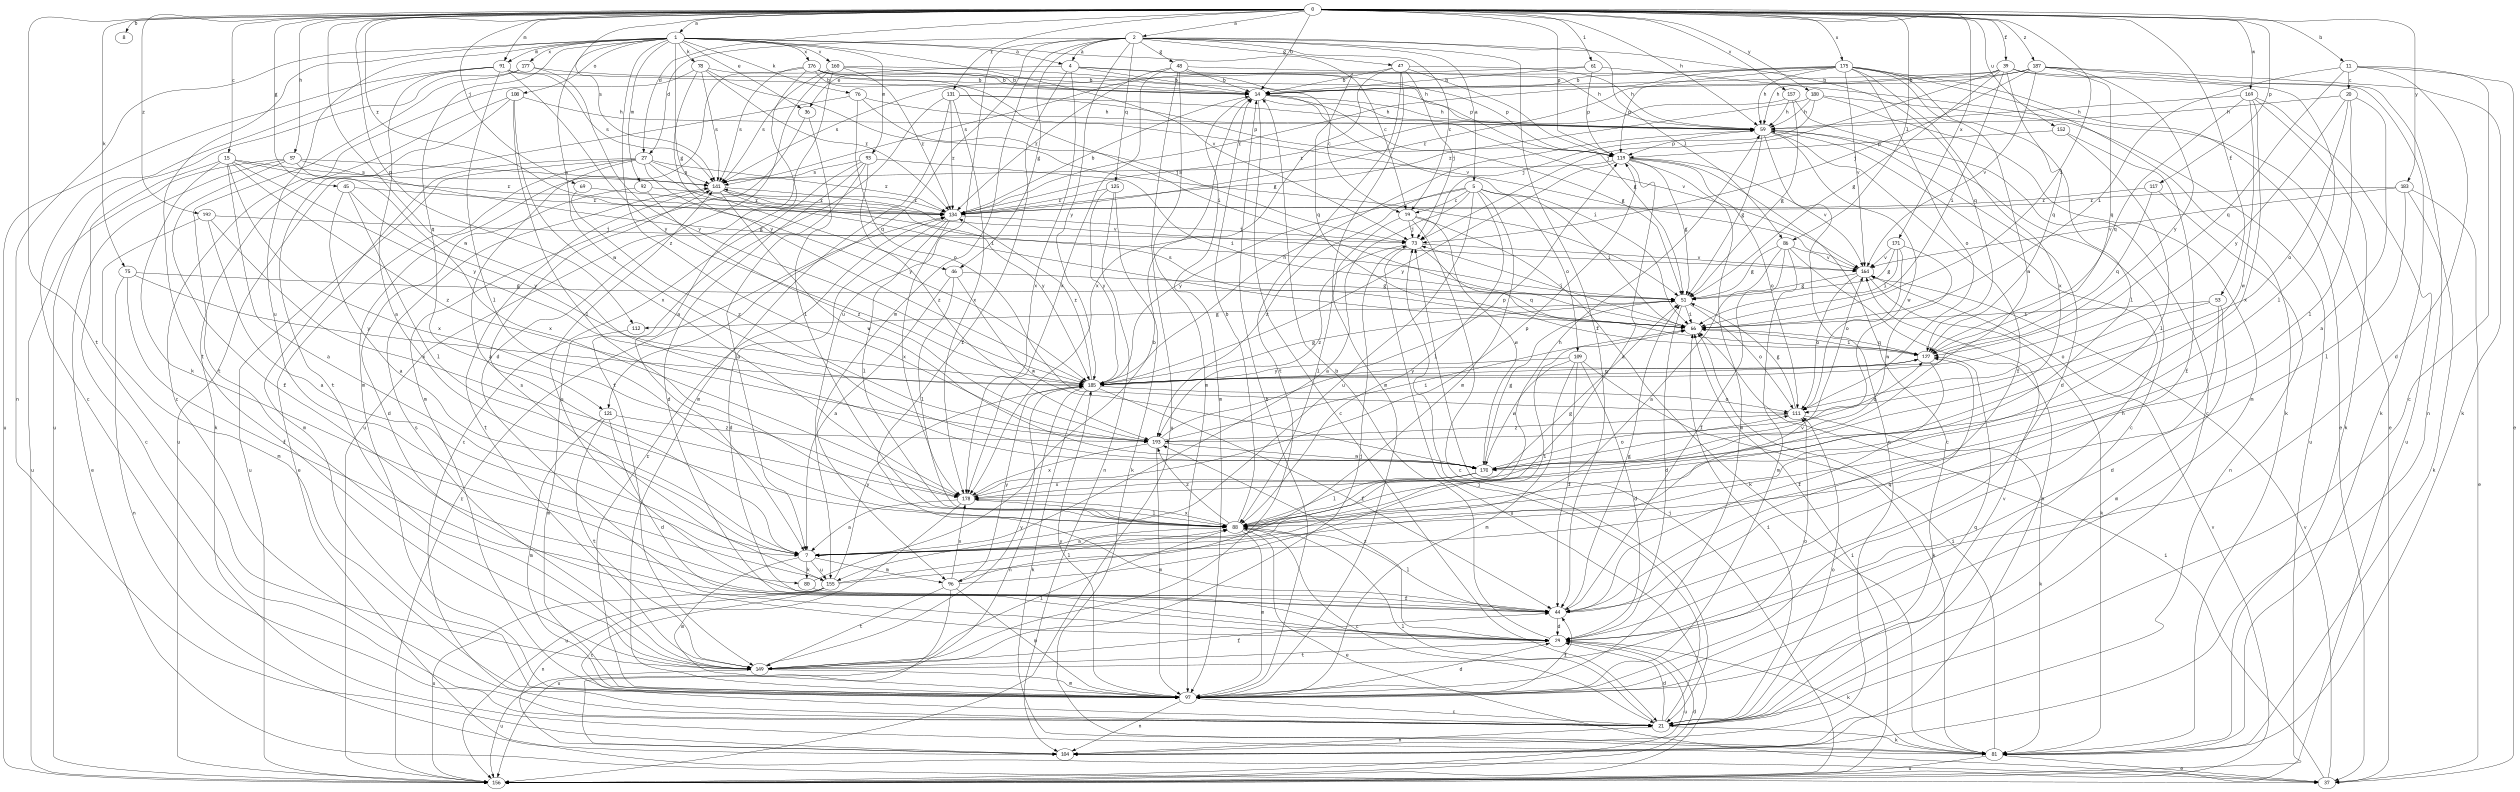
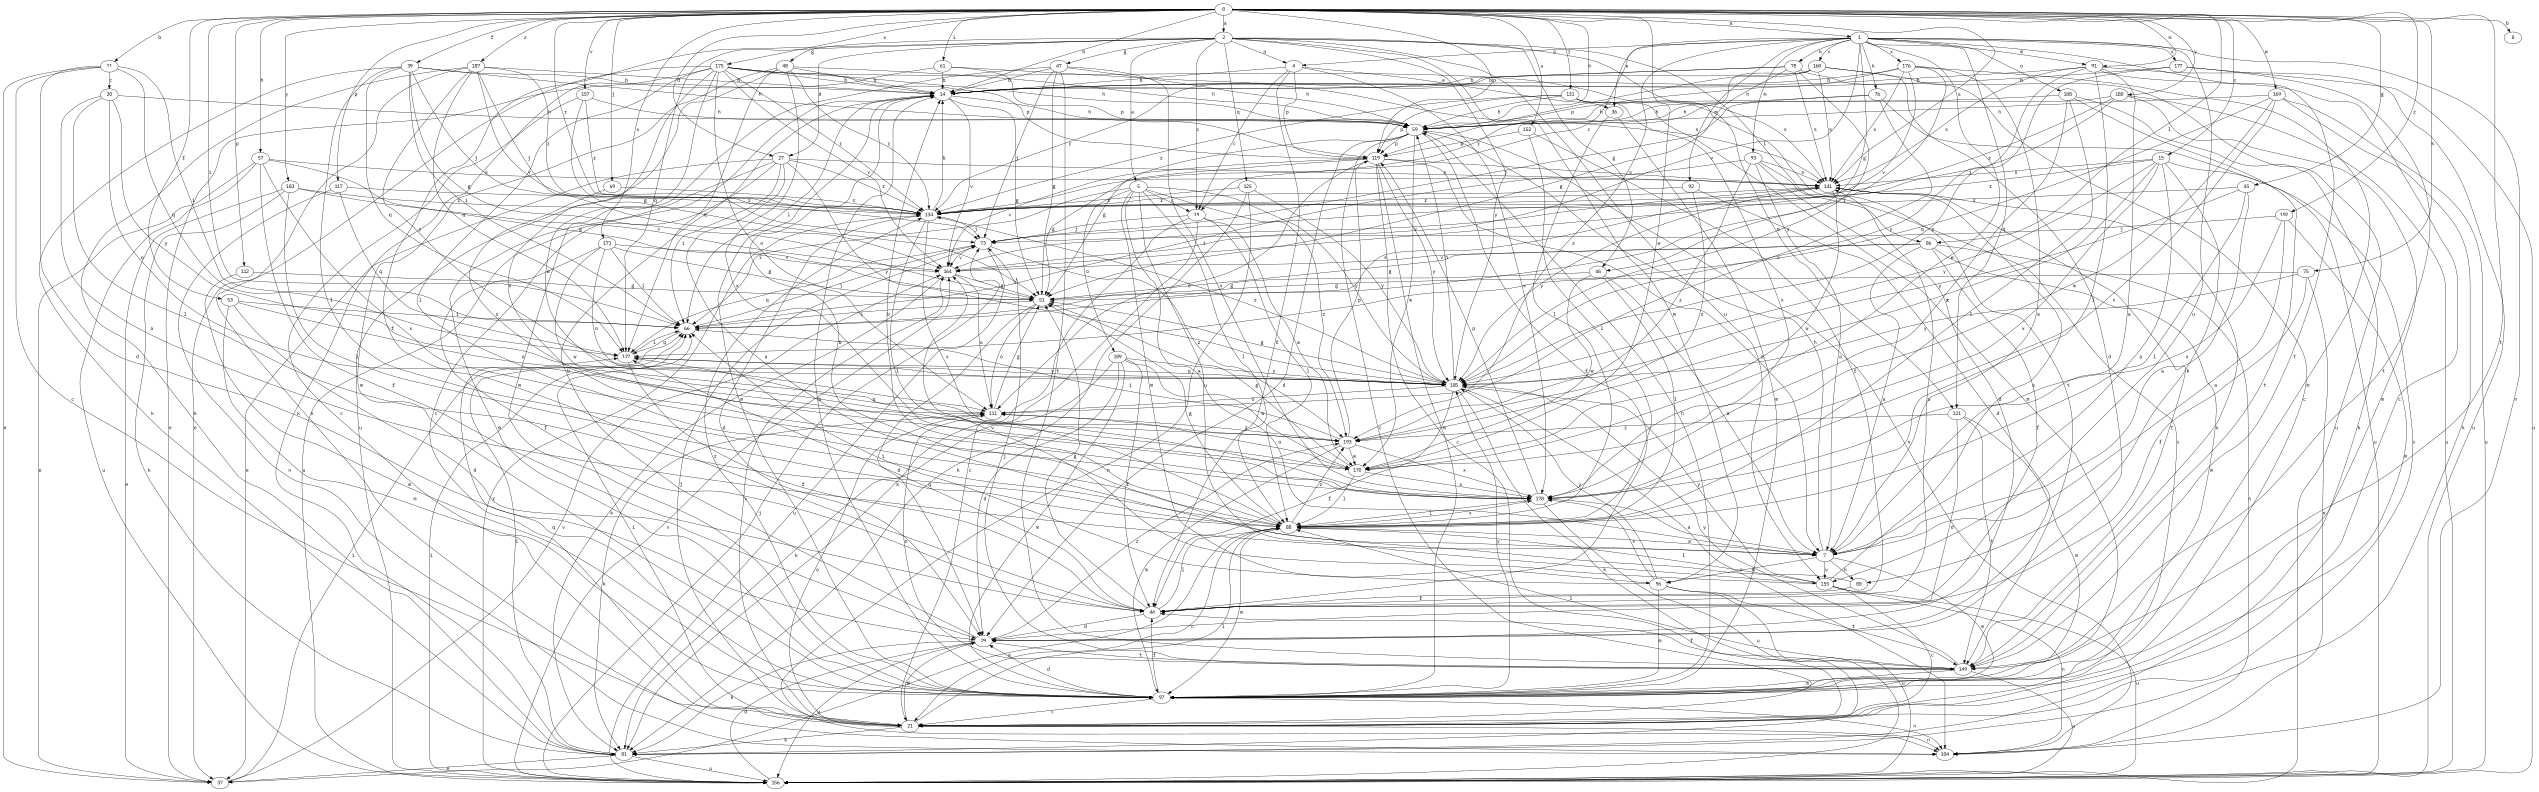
(1004, 74) -> (1449, 228)
(1187, 313) -> (661, 290)
none -> (674, 491)
